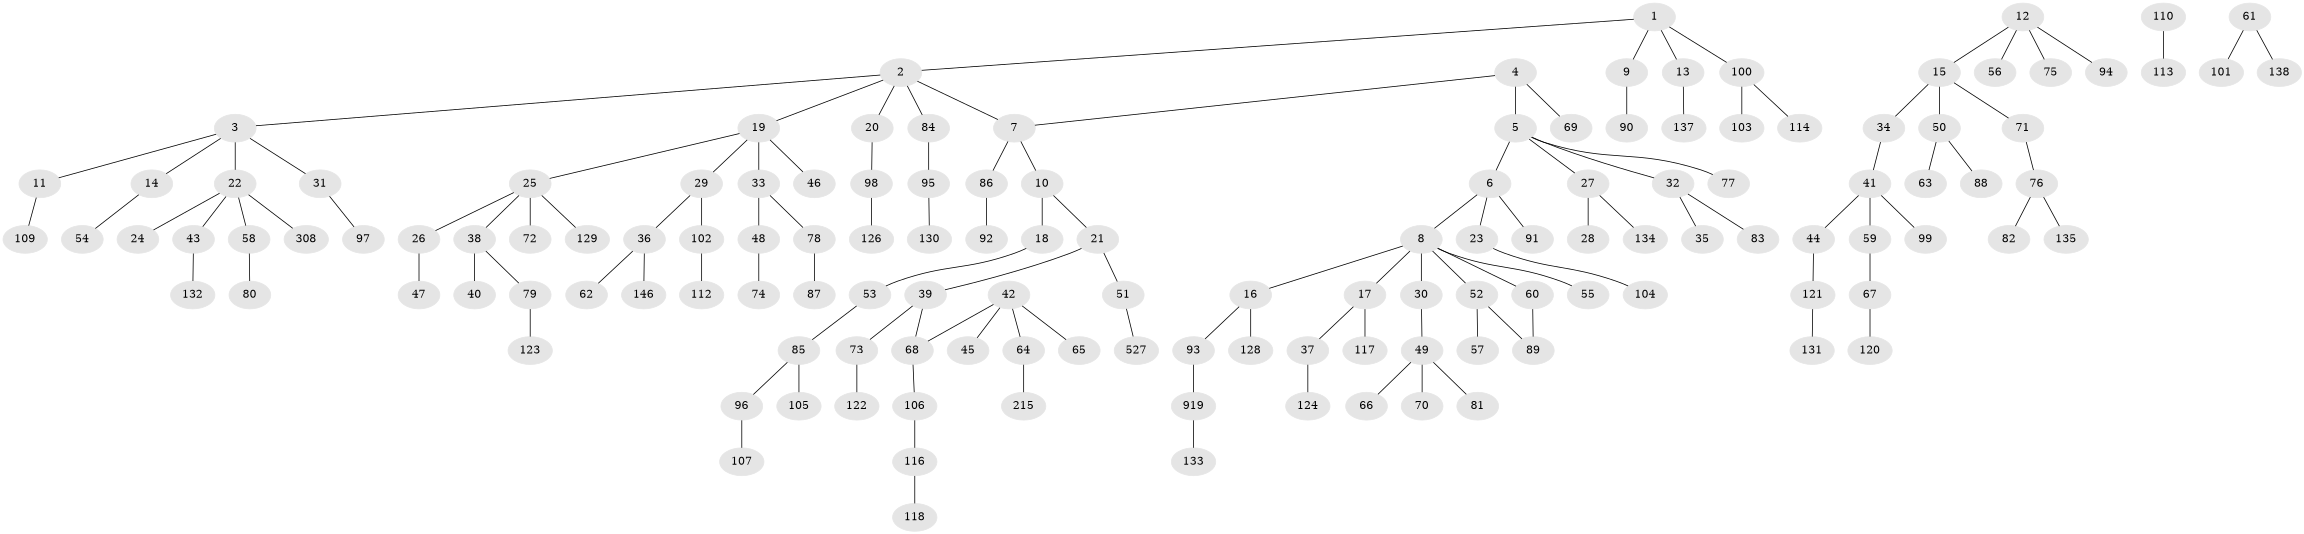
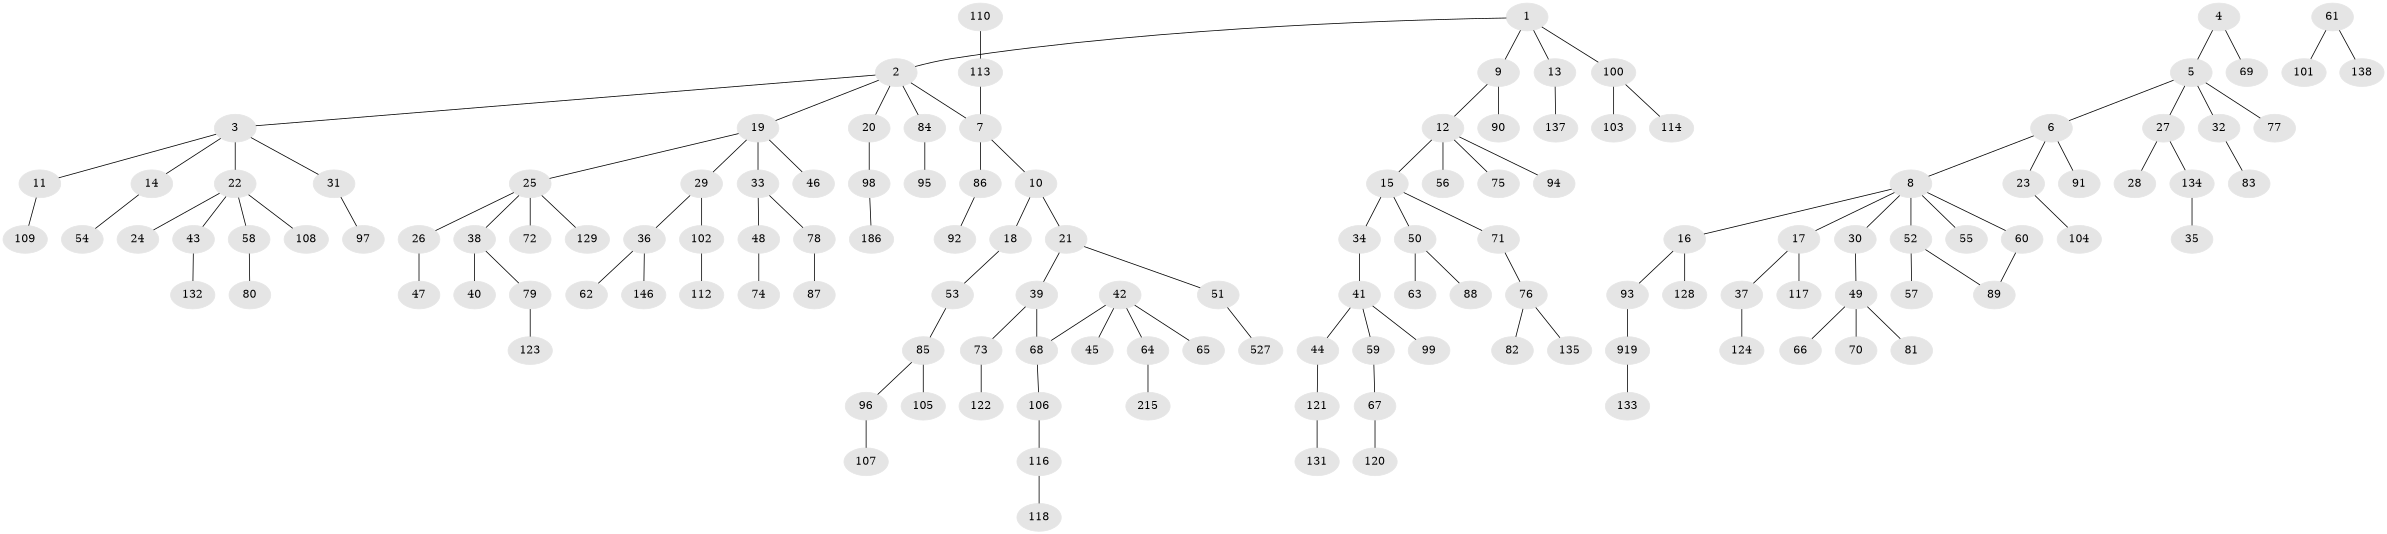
(1265, 100) -> (980, 100)
none -> (1471, 100)
(1688, 212) -> (2192, 212)
(306, 239) -> (306, 239)
(872, 239) -> (872, 239)
(929, 239) -> none
